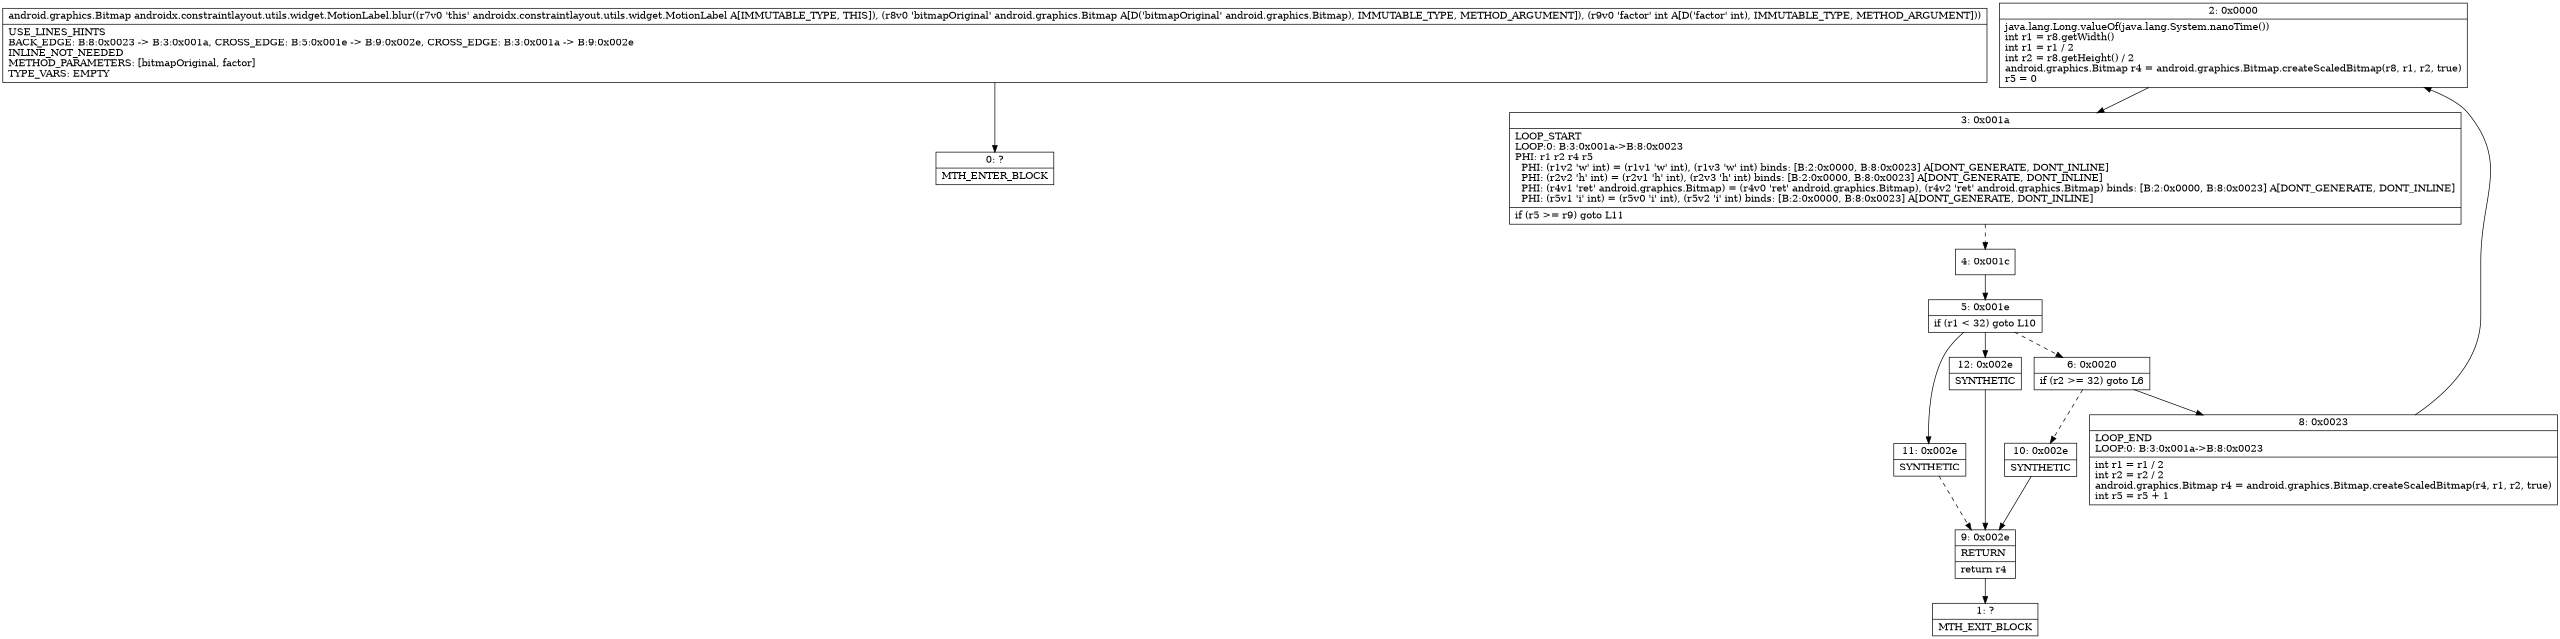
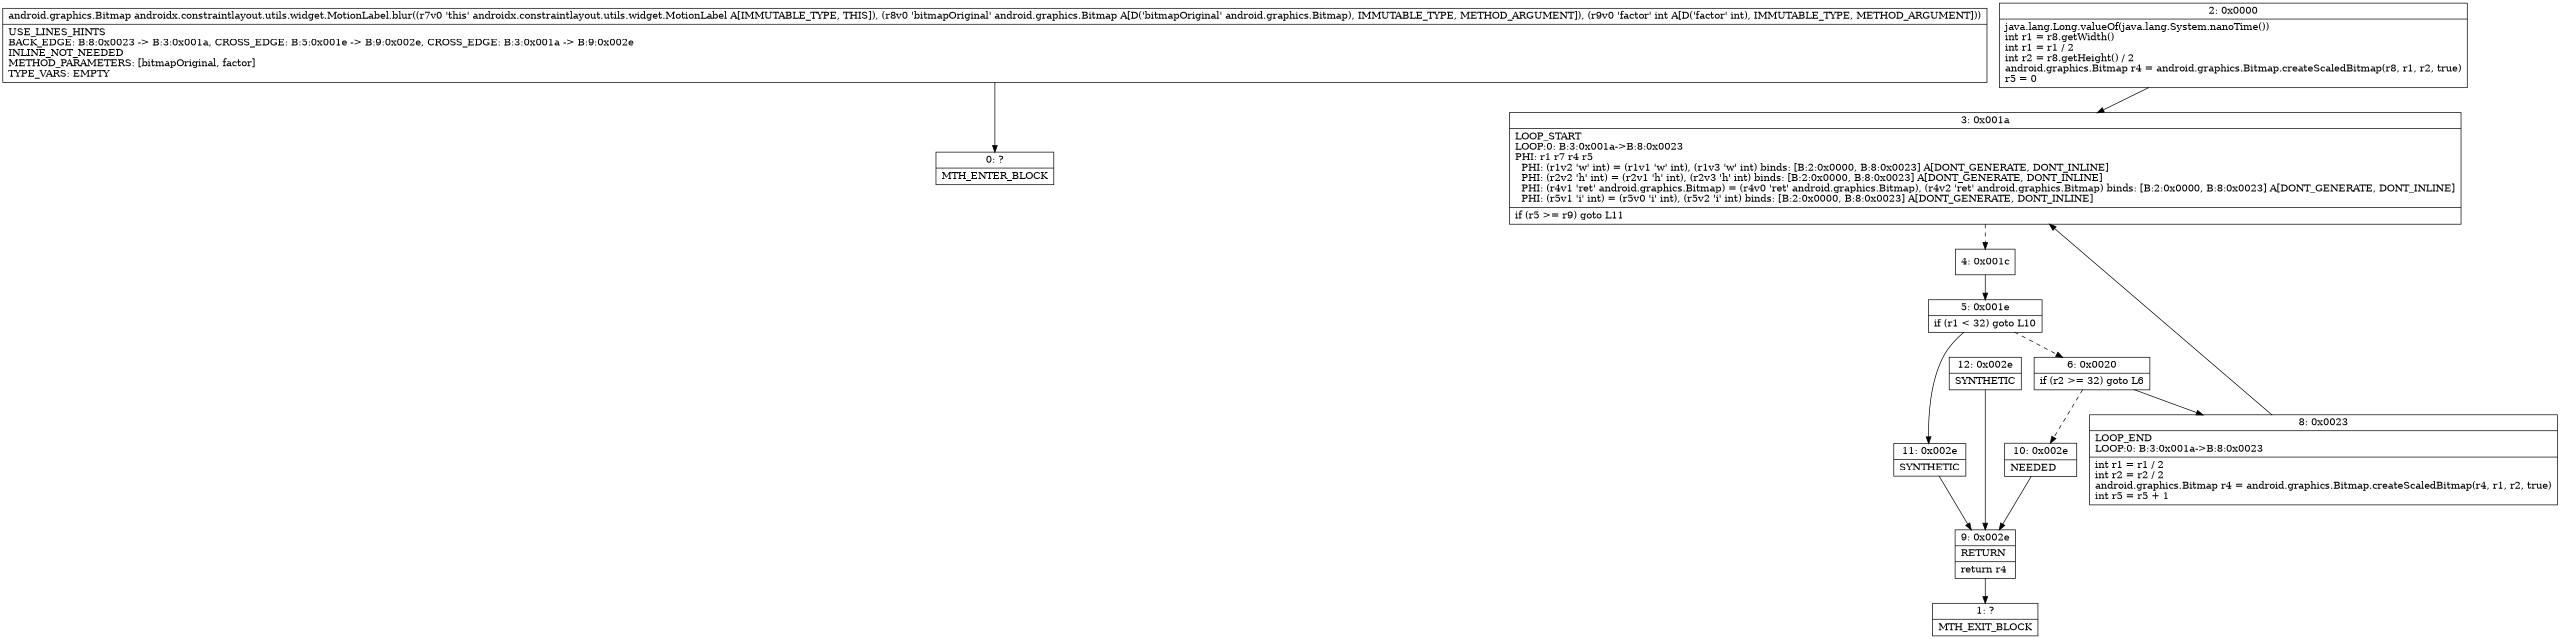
(1556, 157) -> (1556, 157)
(2481, 251) -> (2163, 322)
(1985, 341) -> none
(2041, 468) -> (2033, 468)
(1953, 500) -> (1953, 500)
